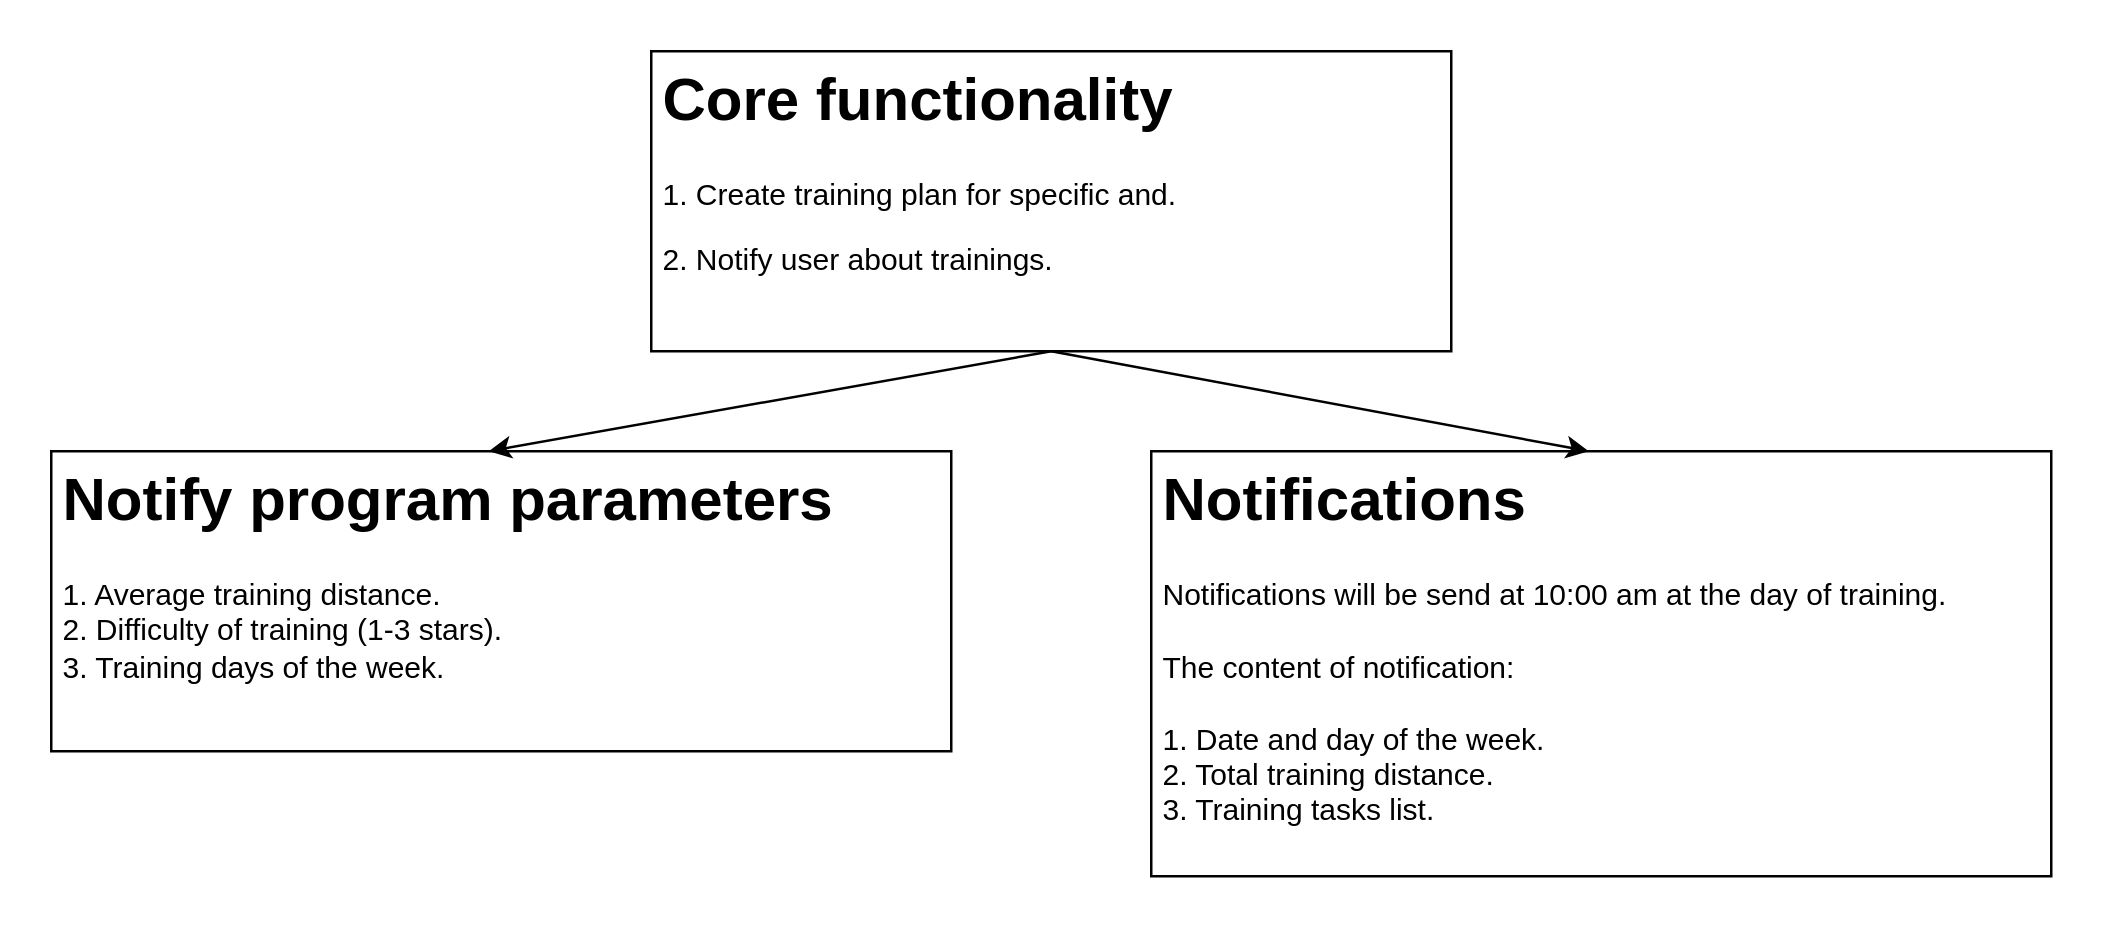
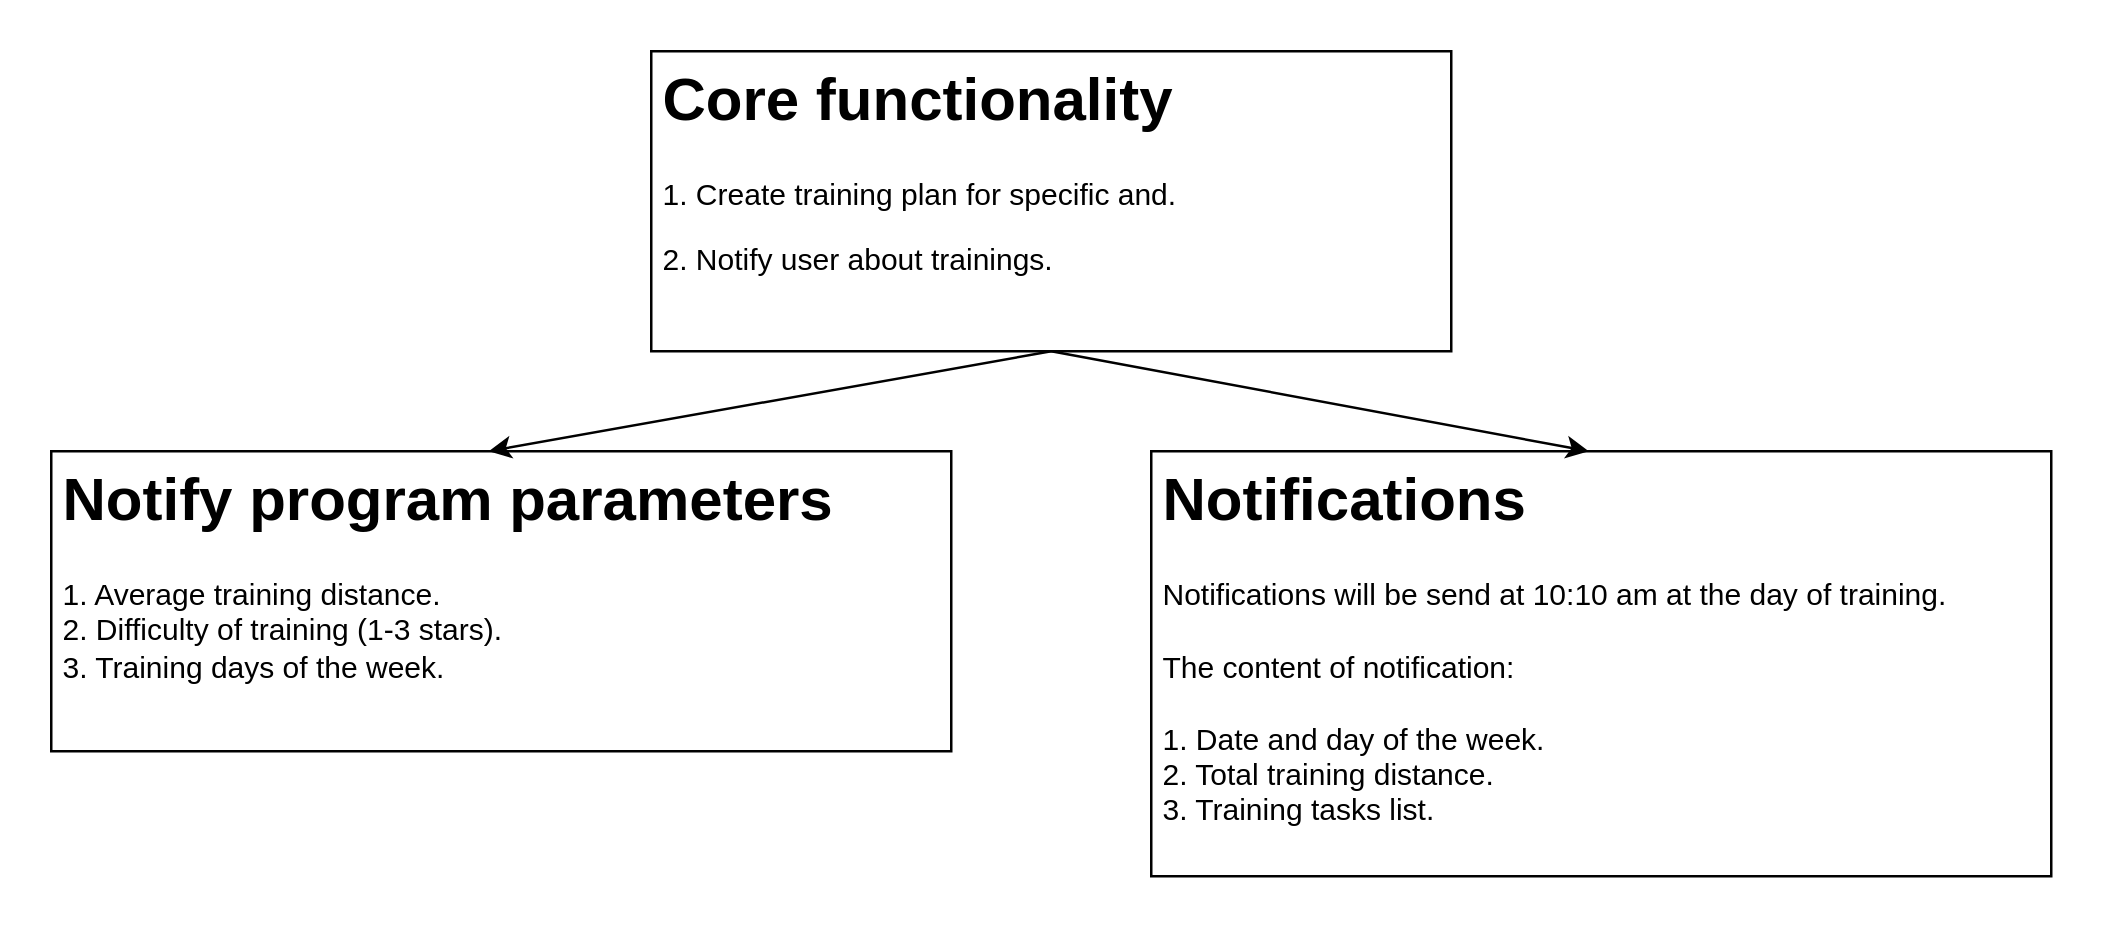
(1591, 552) -> (1591, 552)
